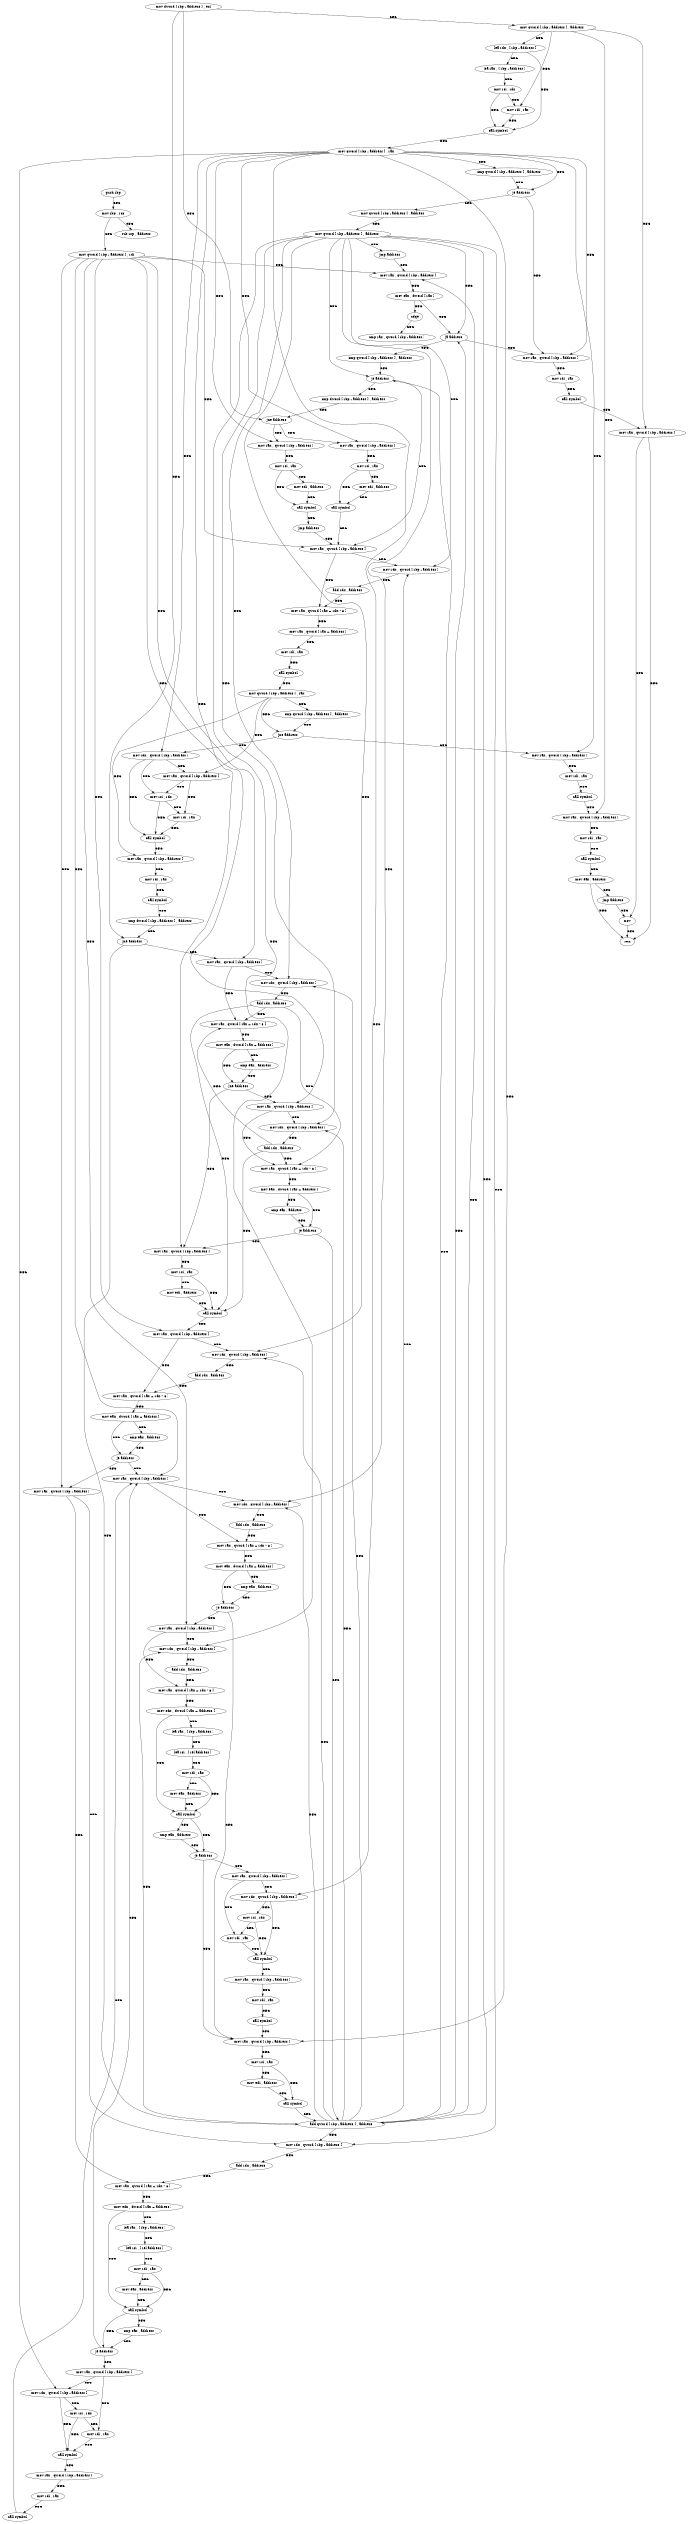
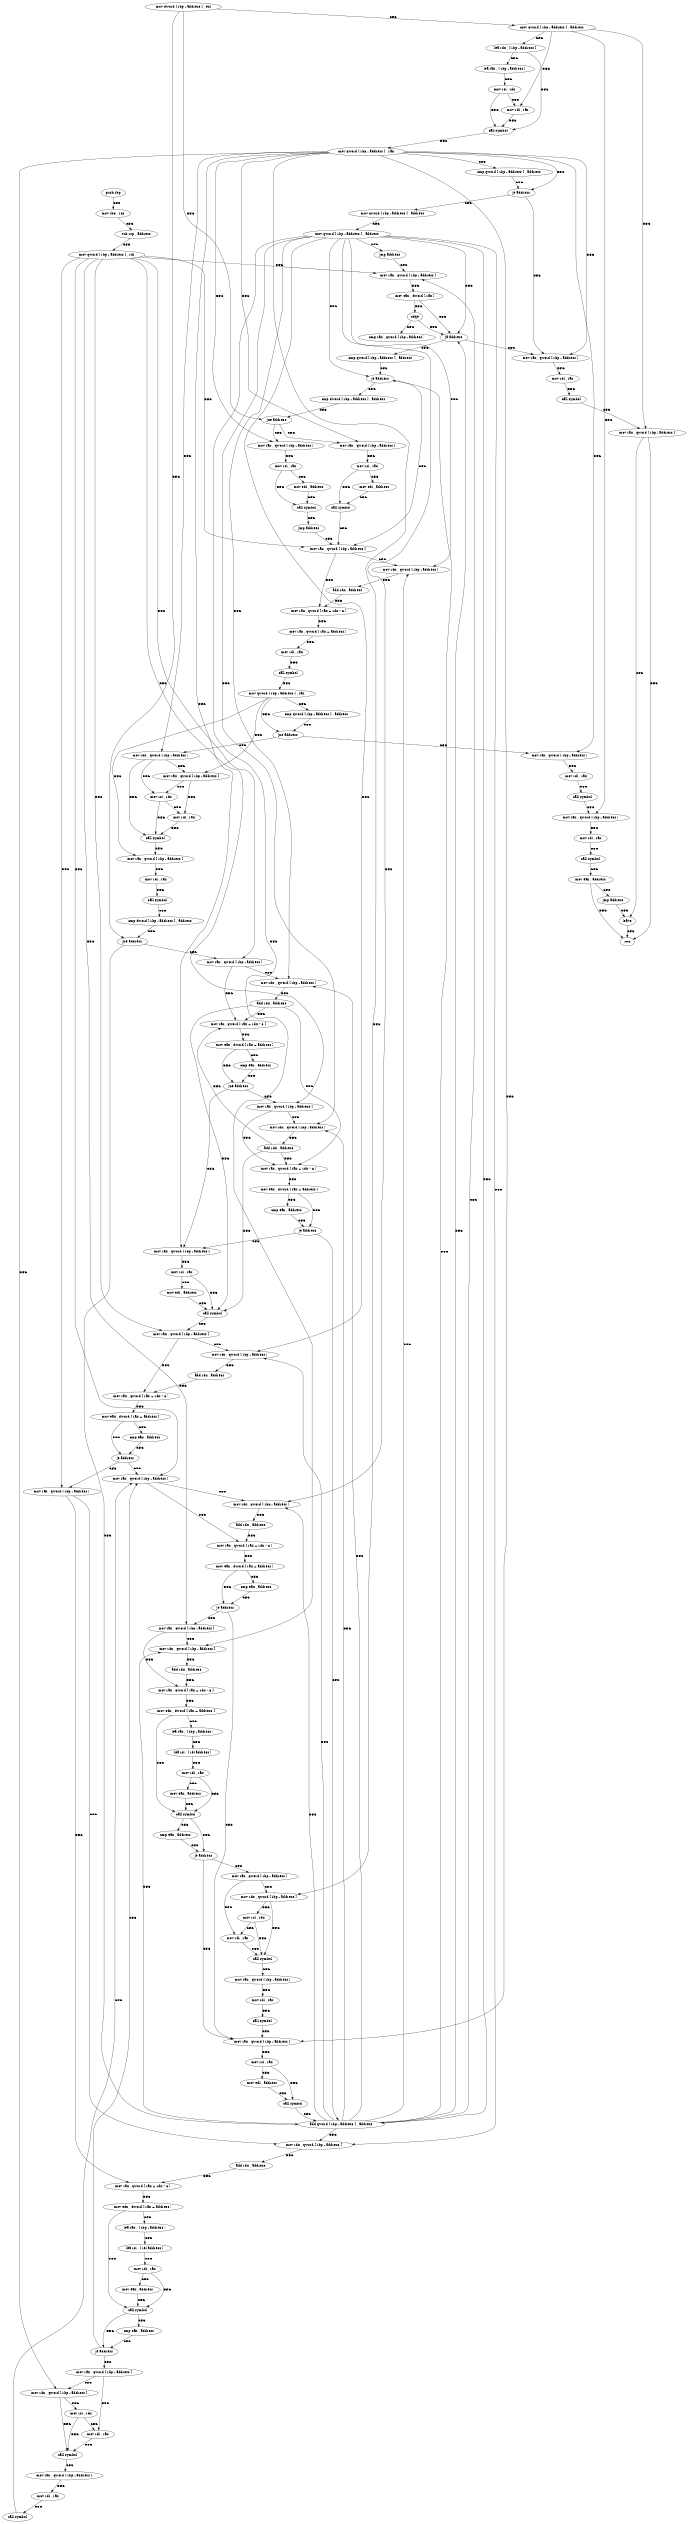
(105, 232) -> (123, 244)
none -> (429, 329)
(627, 921) -> (627, 921)
